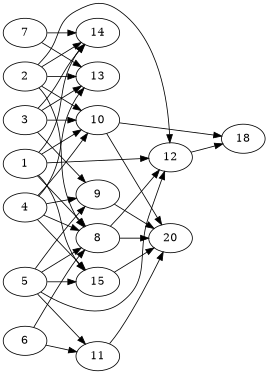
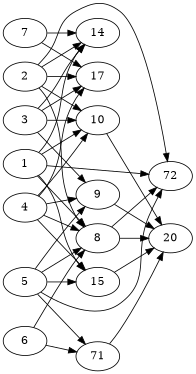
(98, 77) -> (98, 77)
(243, 139) -> none
(171, 157) -> (171, 176)
(98, 356) -> (98, 356)
